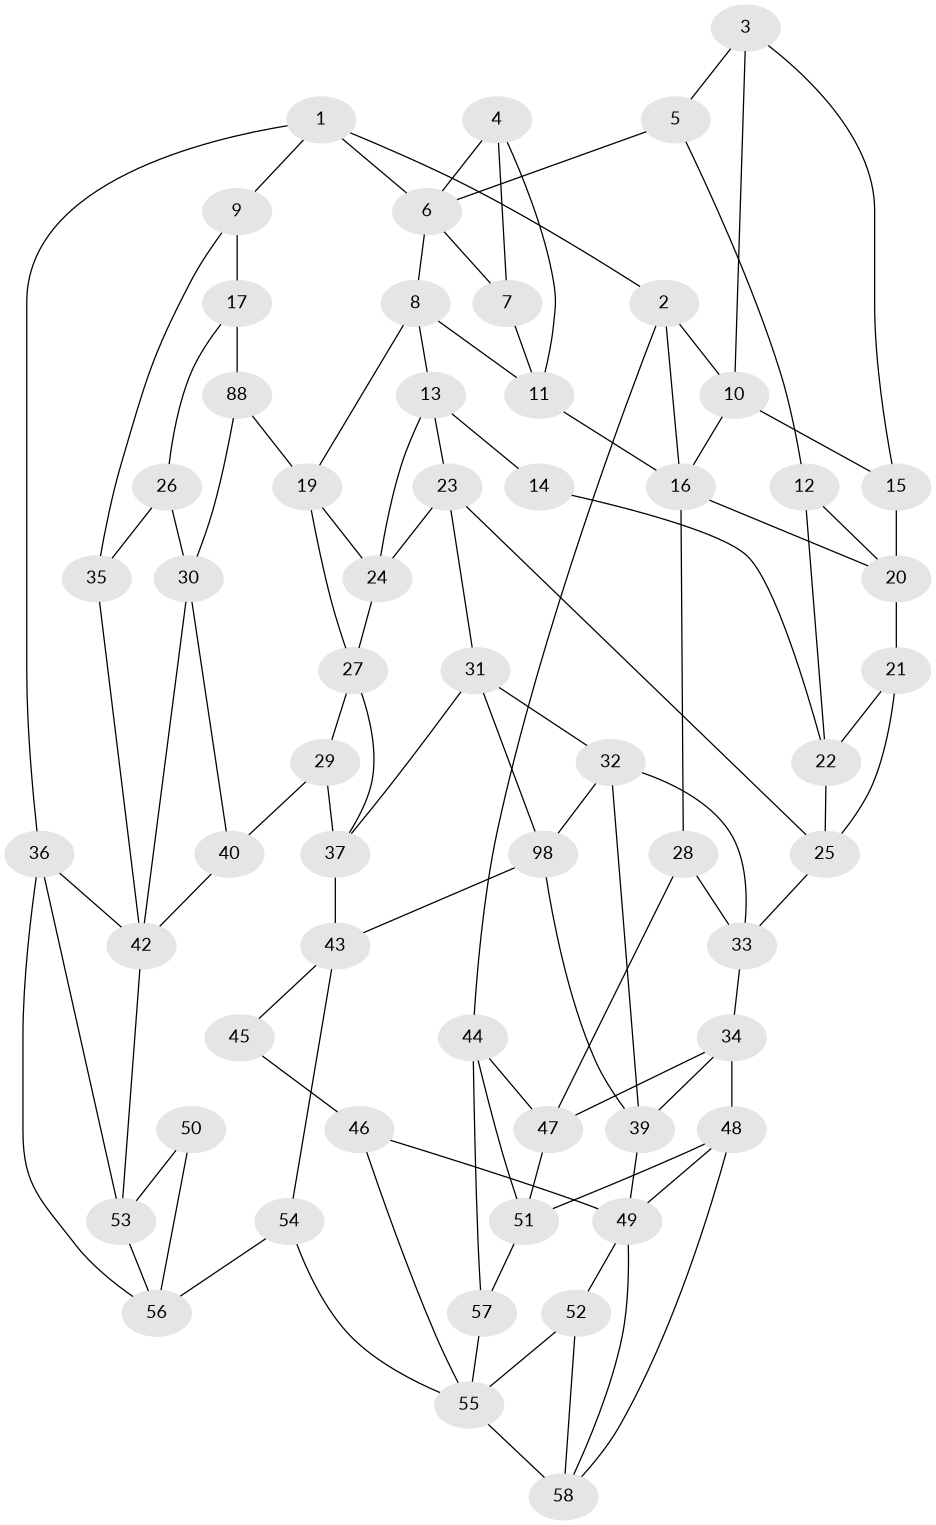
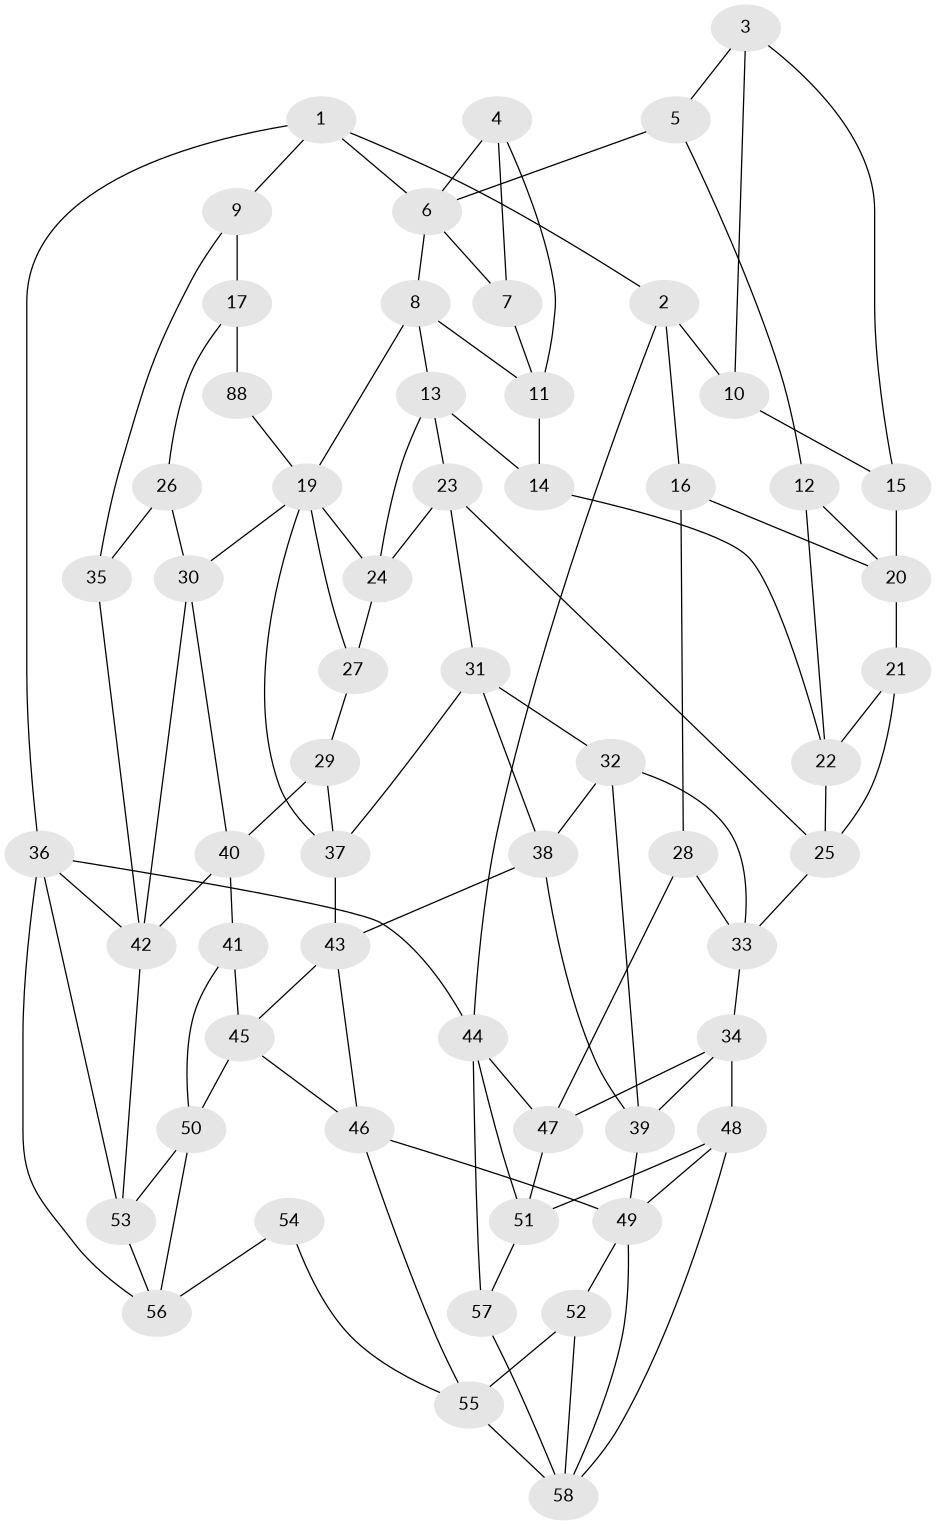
(605, 438) -> (539, 441)
(708, 441) -> none
(219, 488) -> (248, 533)
(374, 765) -> (265, 677)
(543, 854) -> (543, 854)
none -> (289, 899)
none -> (233, 946)
(313, 1078) -> (347, 1038)
none -> (215, 1084)
(476, 1359) -> (525, 1404)
